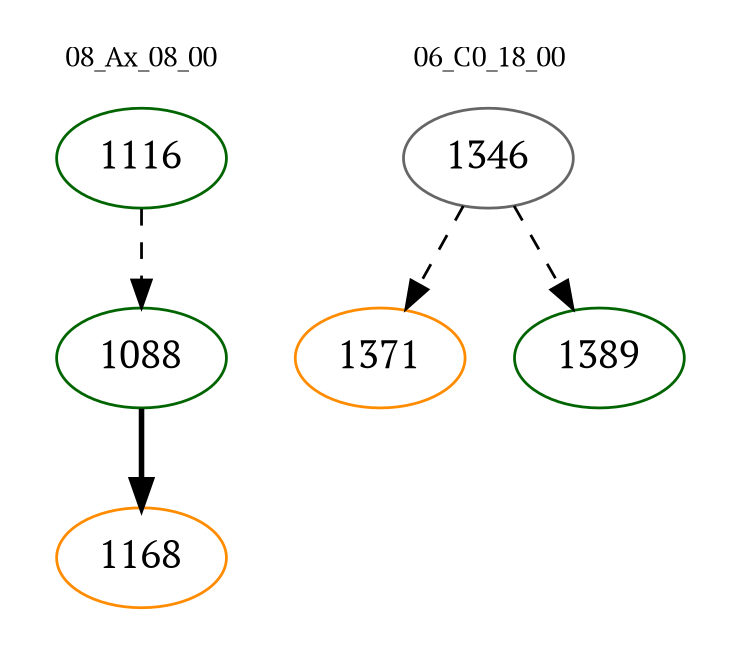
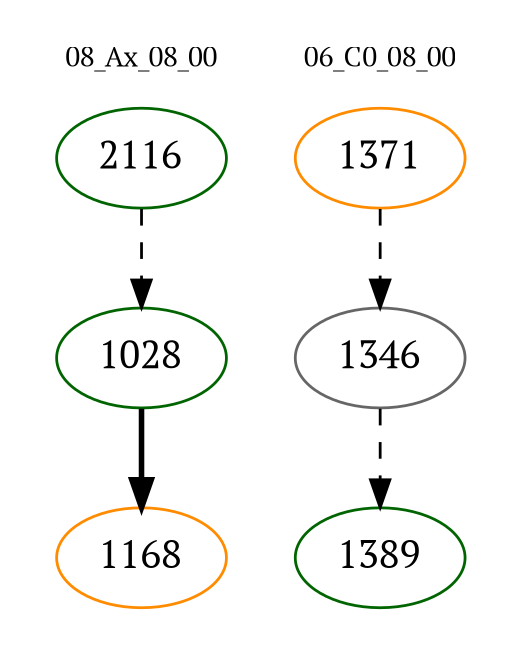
(490, 60) -> (380, 60)
(142, 158) -> (142, 158)
(442, 245) -> (380, 244)
(142, 358) -> (142, 358)
